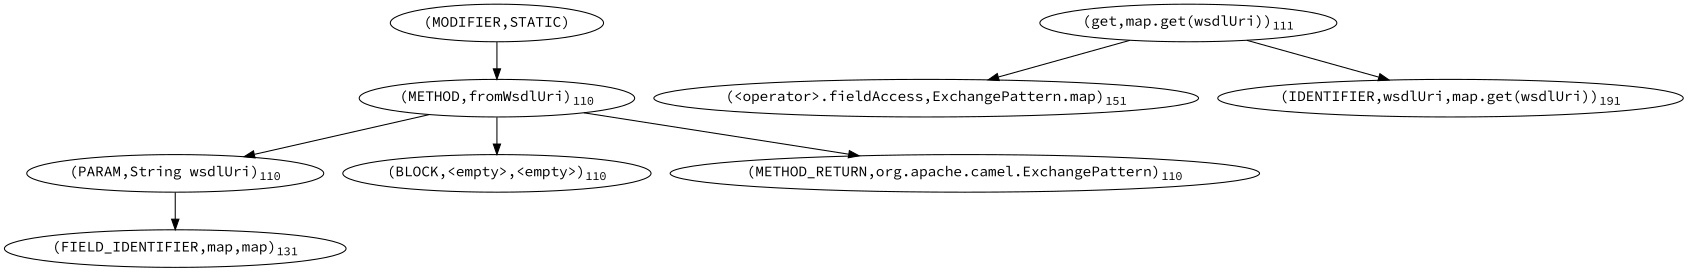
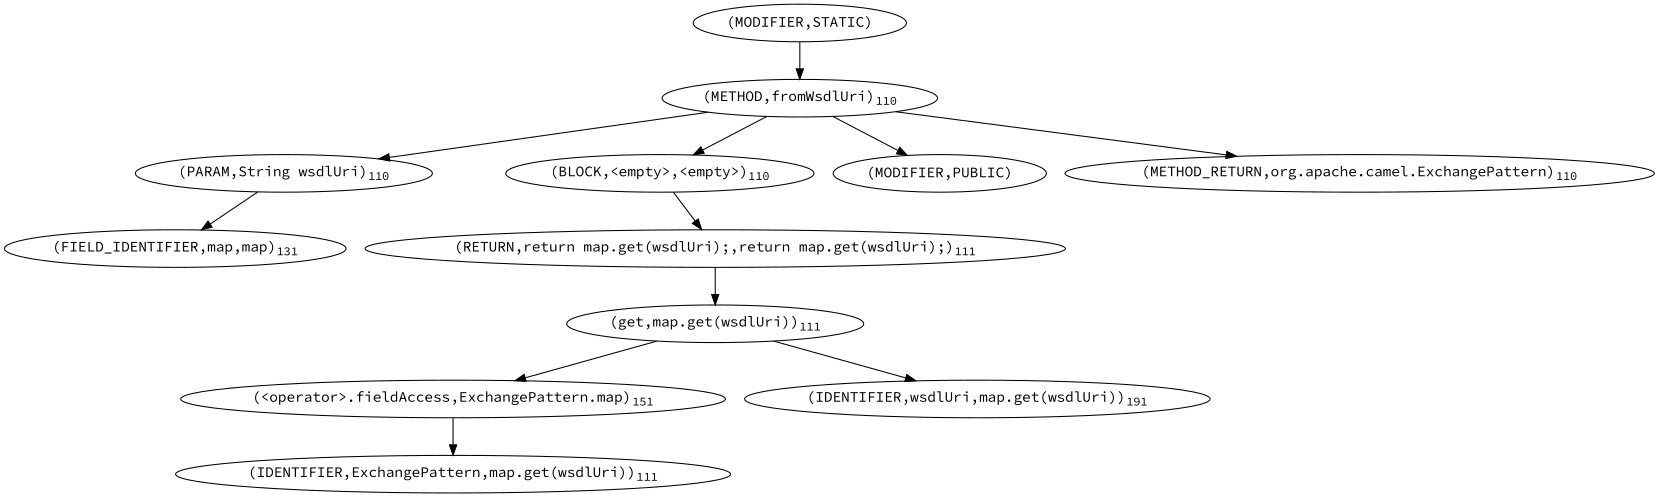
none -> (940, 173)
none -> (715, 249)
none -> (453, 474)
